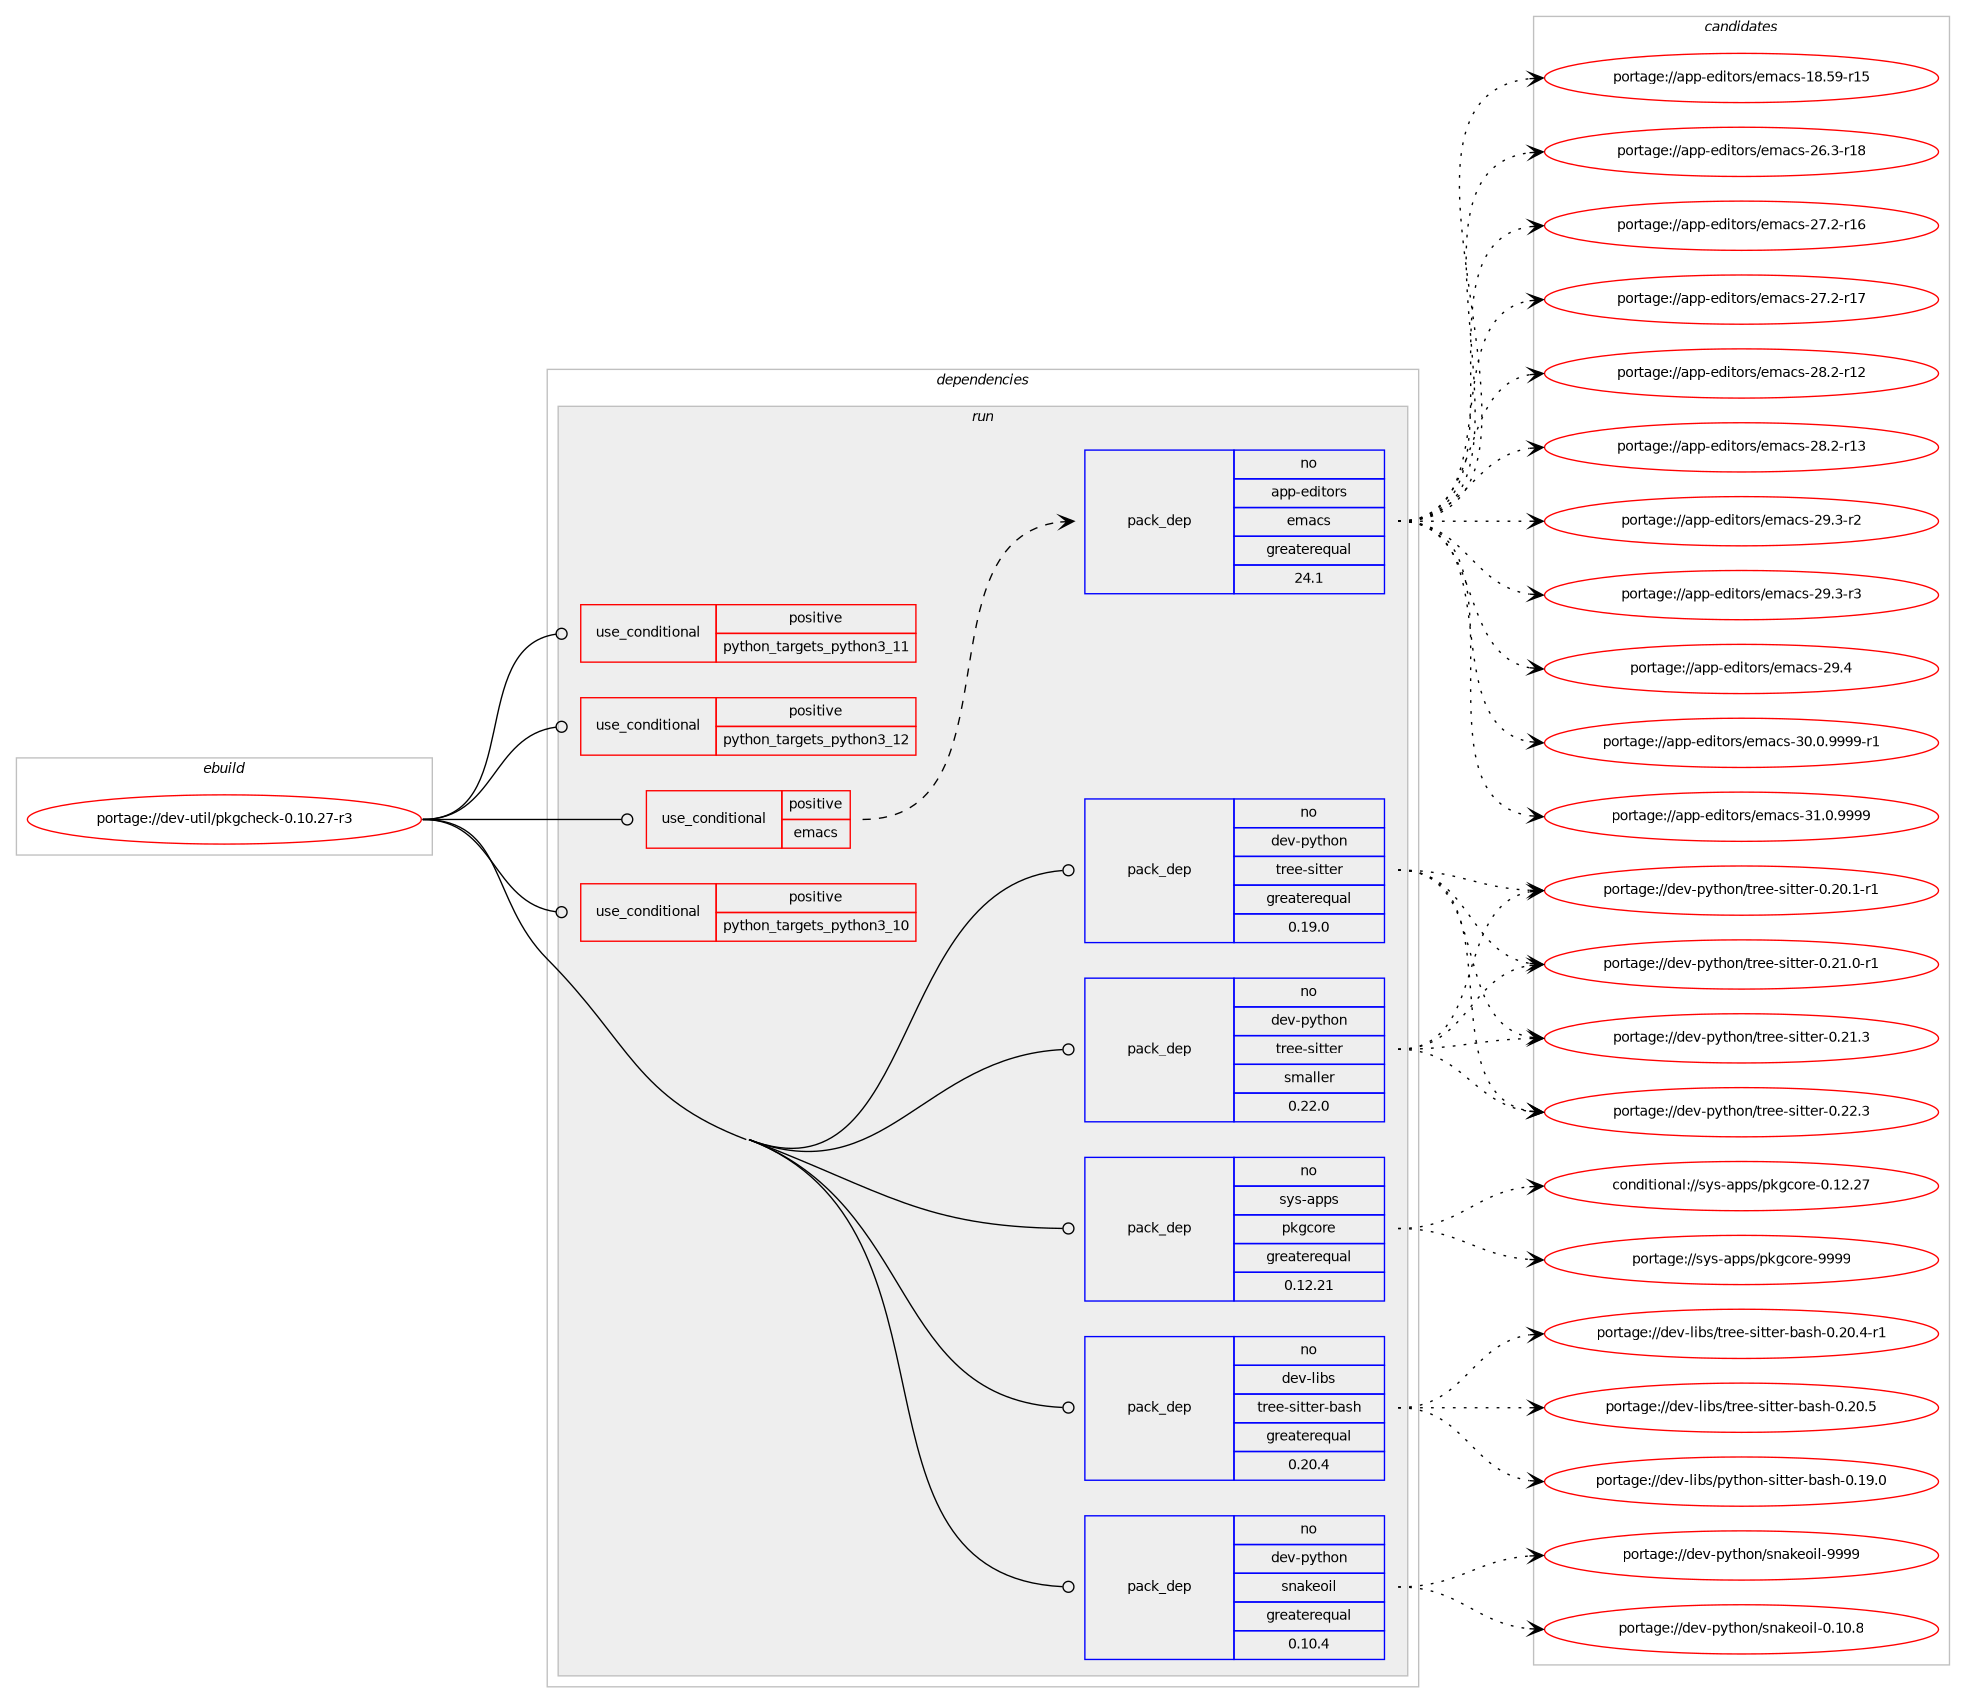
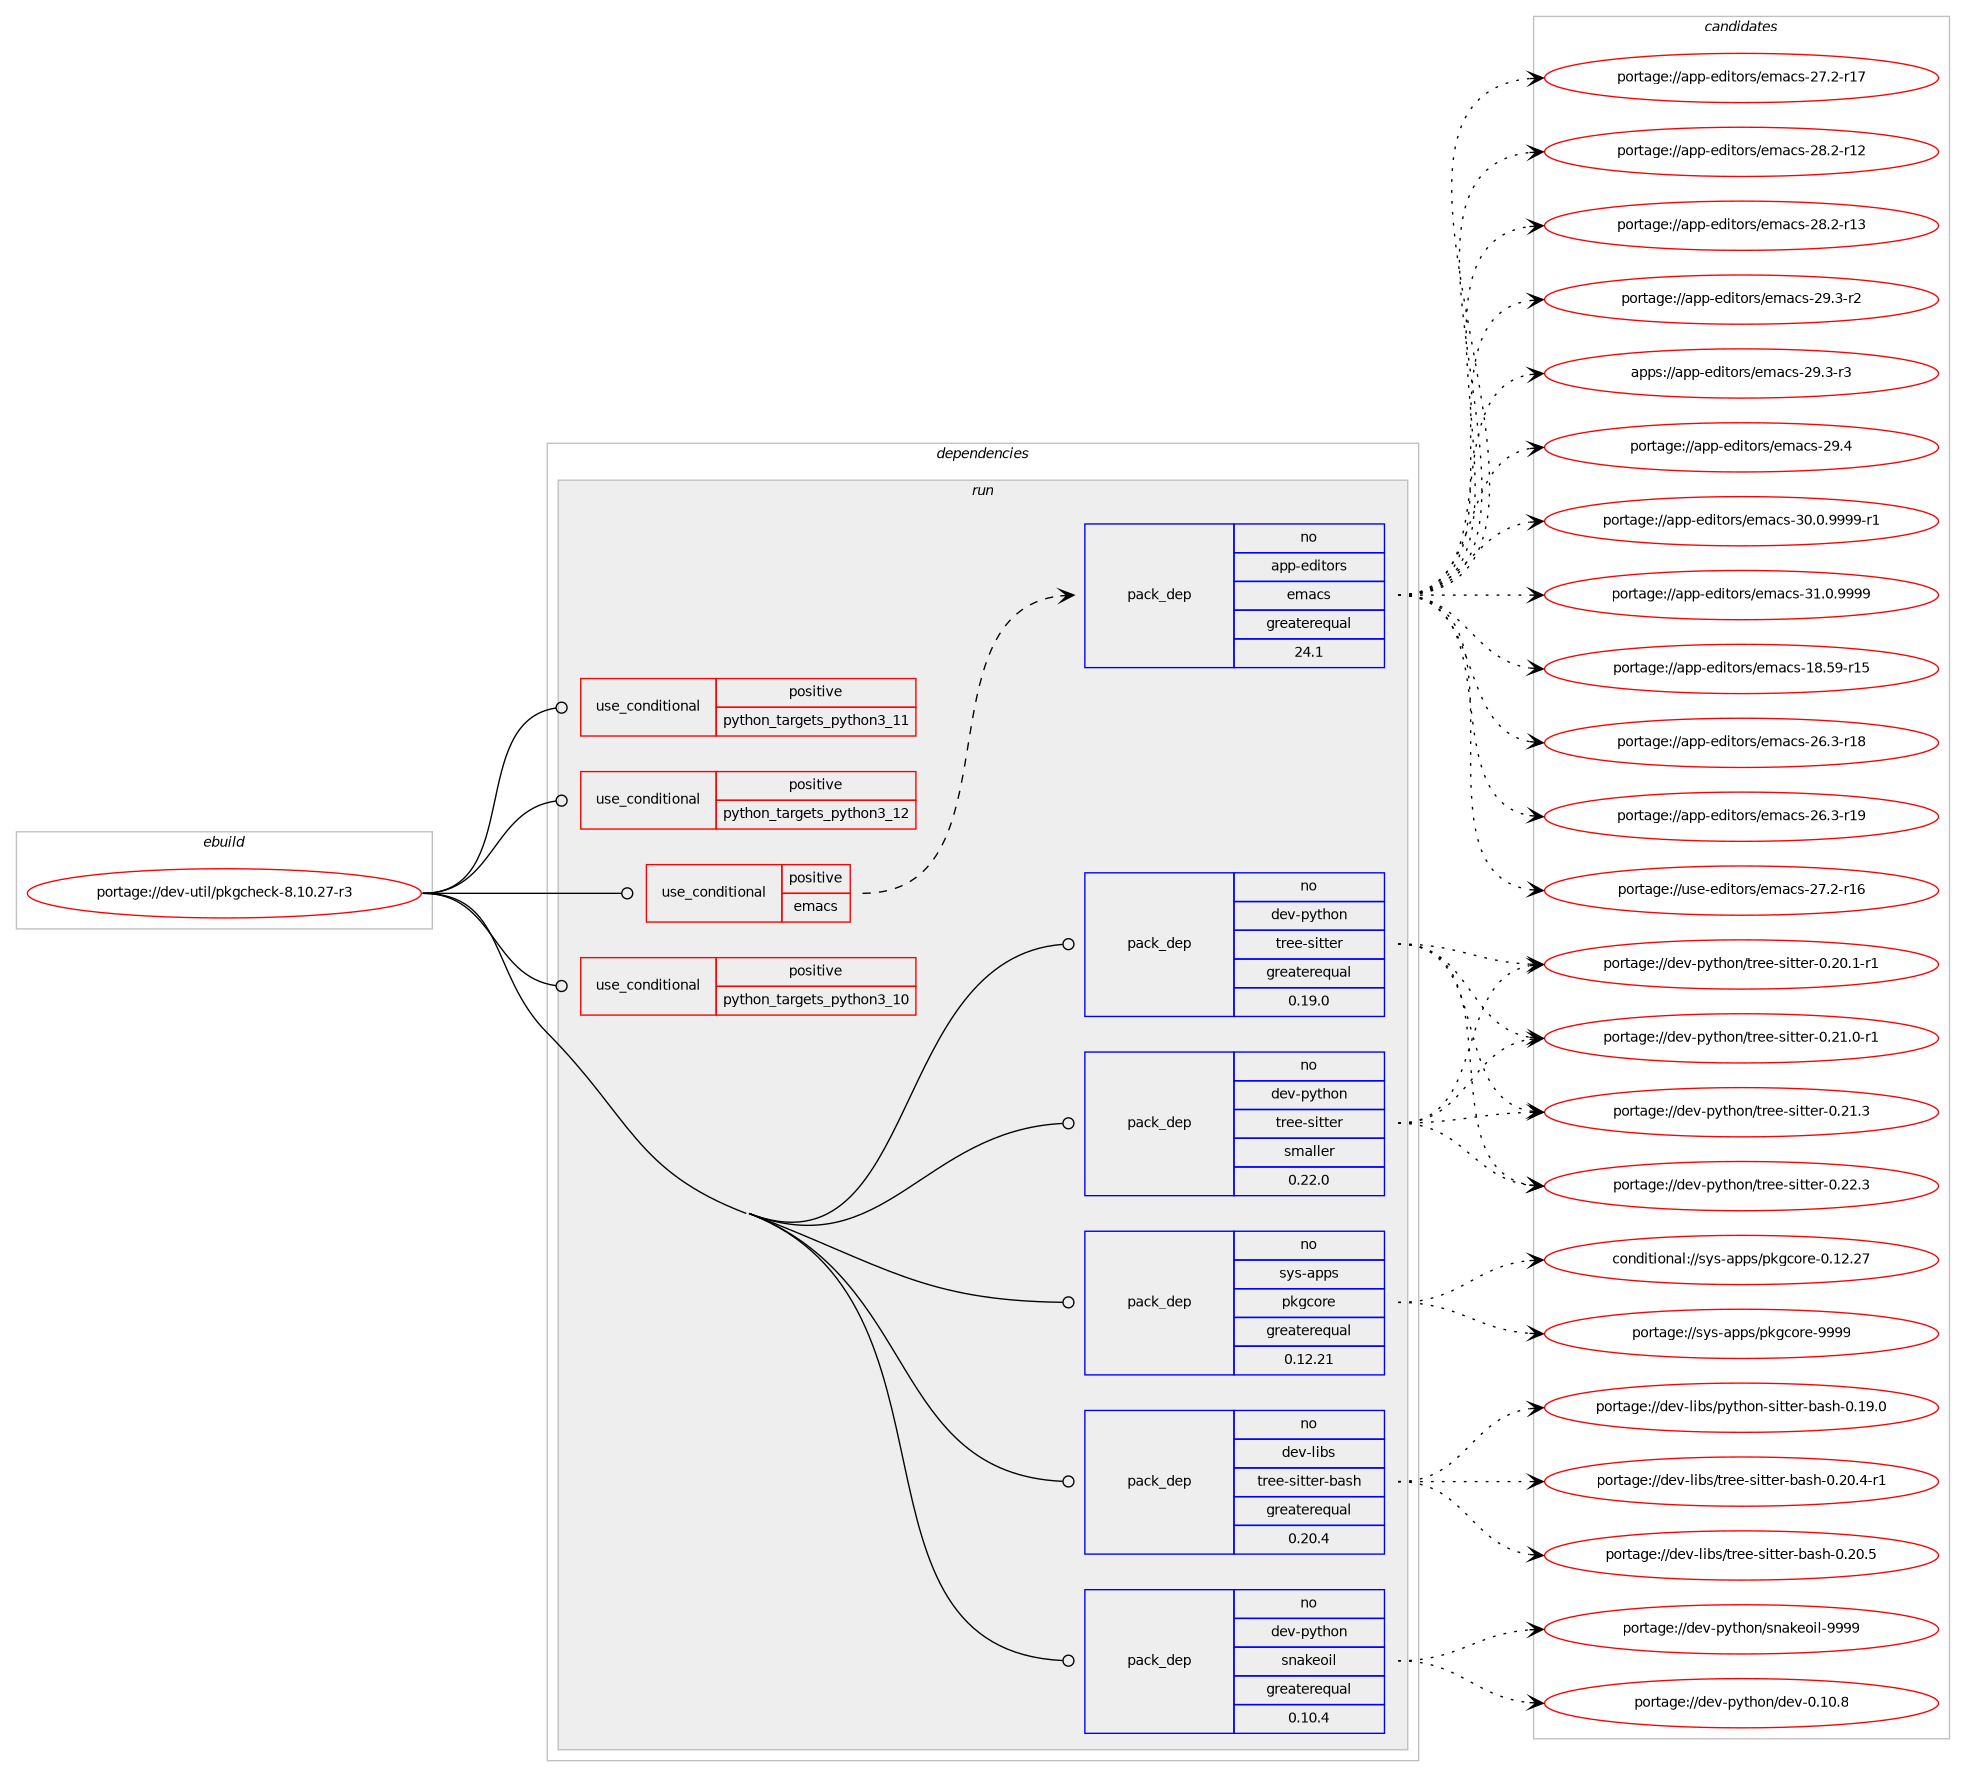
(1742, 226) -> (1742, 891)
(1742, 595) -> (1742, 373)
none -> (1742, 817)
(224, 819) -> (224, 893)
(1742, 1629) -> (1742, 1703)
